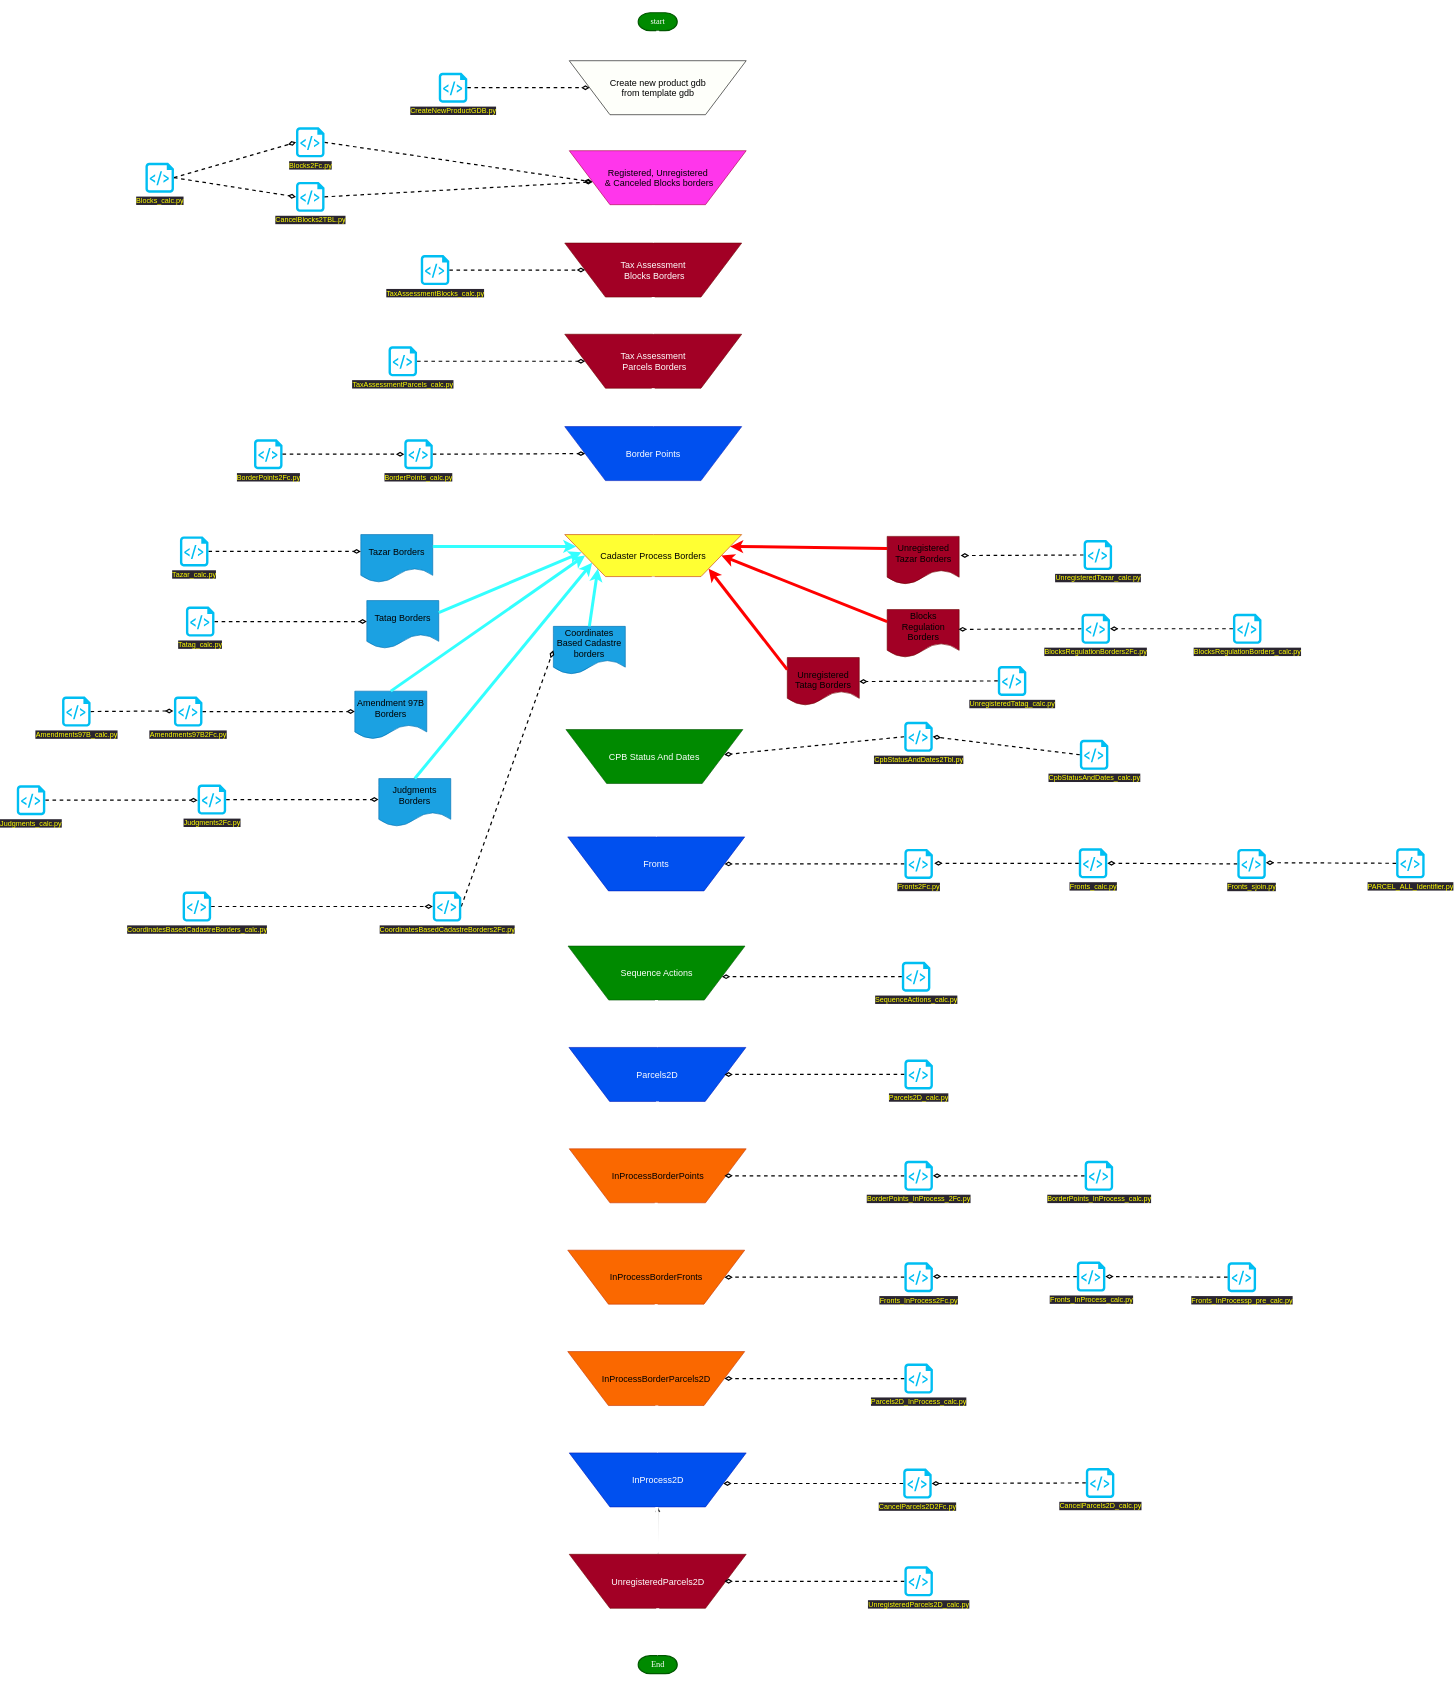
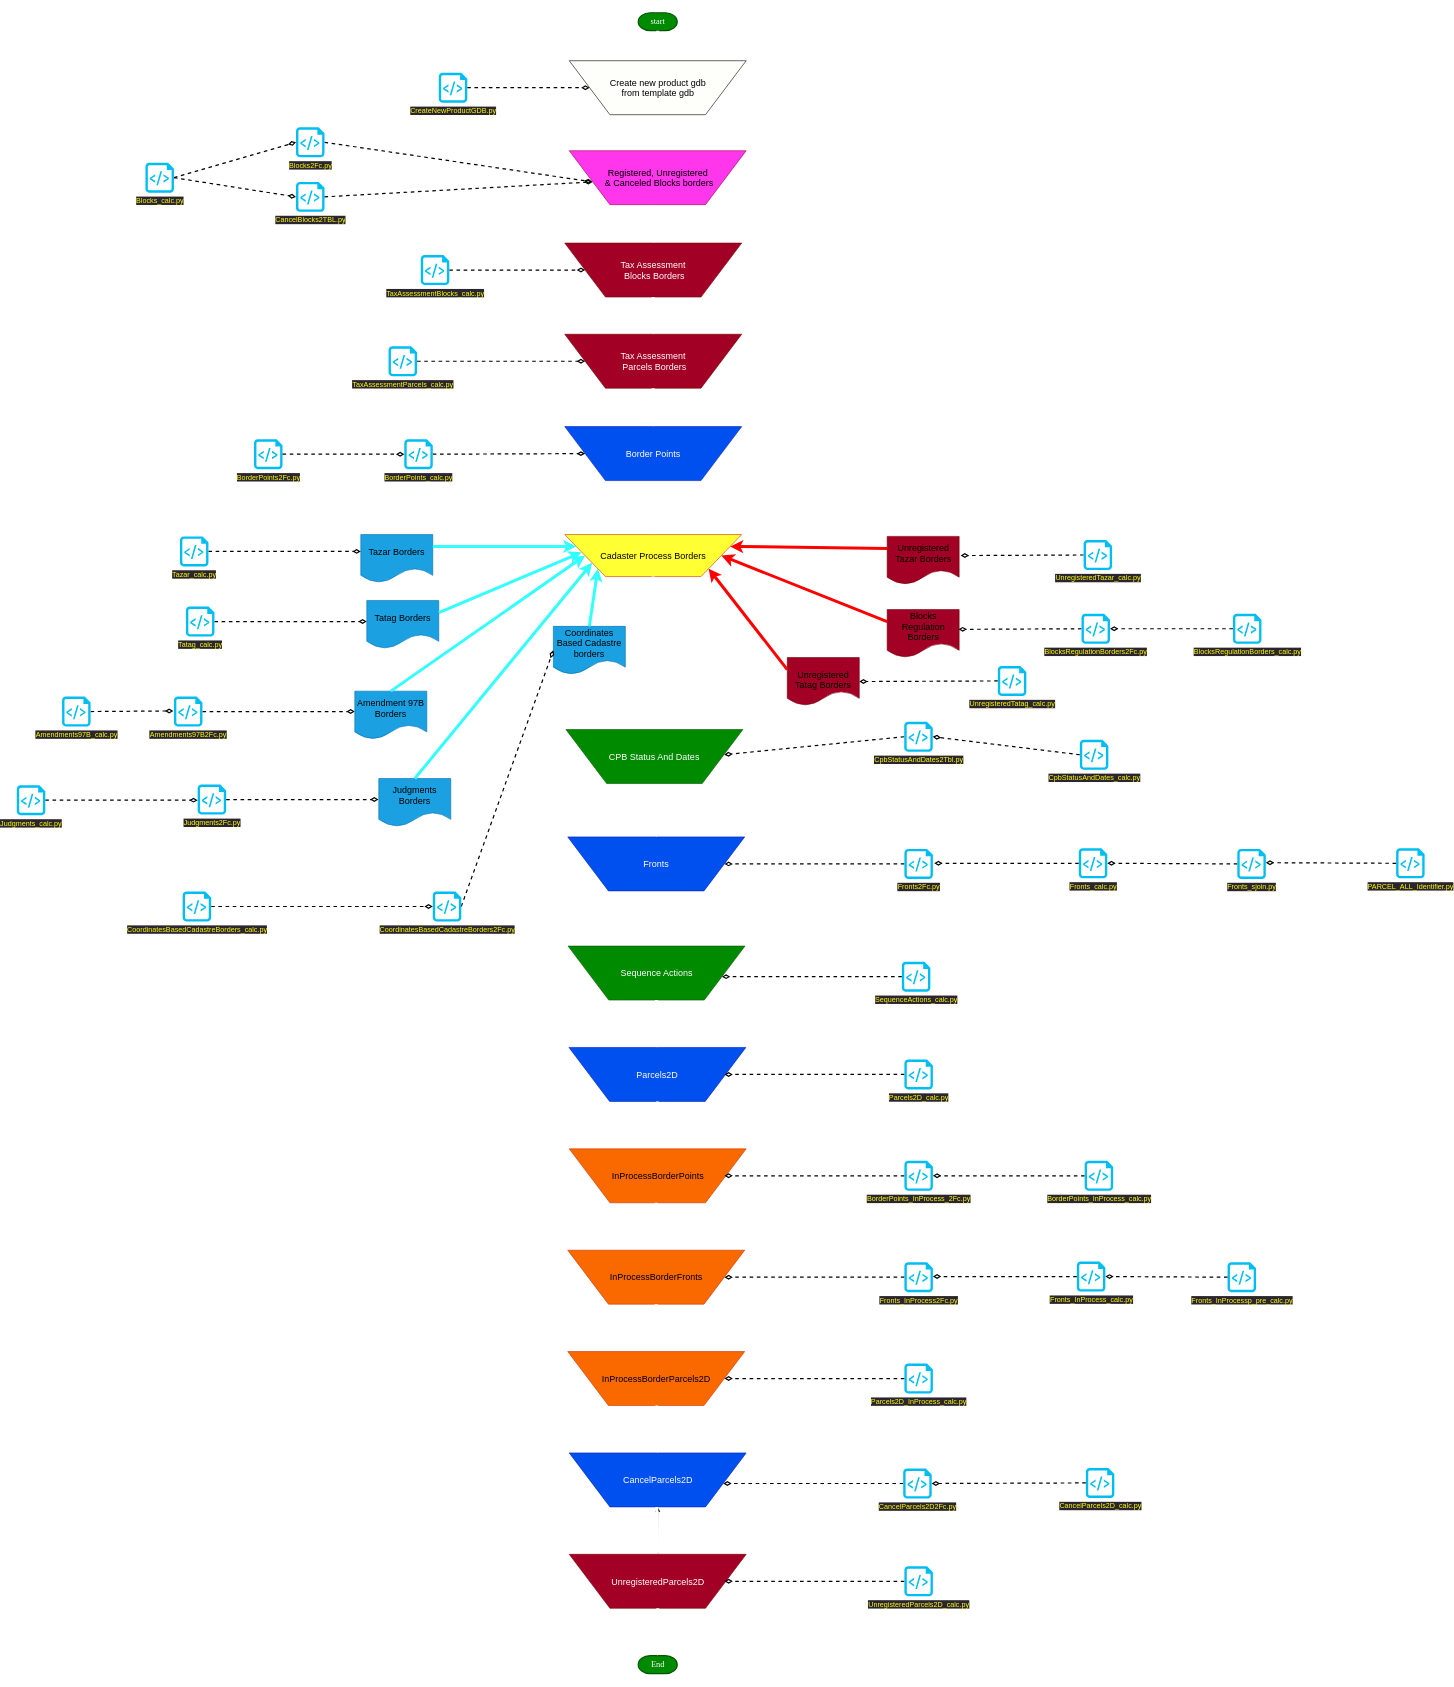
(658, 1480) -> (658, 1480)
